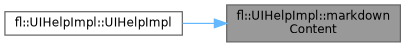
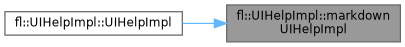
(314, 23) -> (314, 23)
